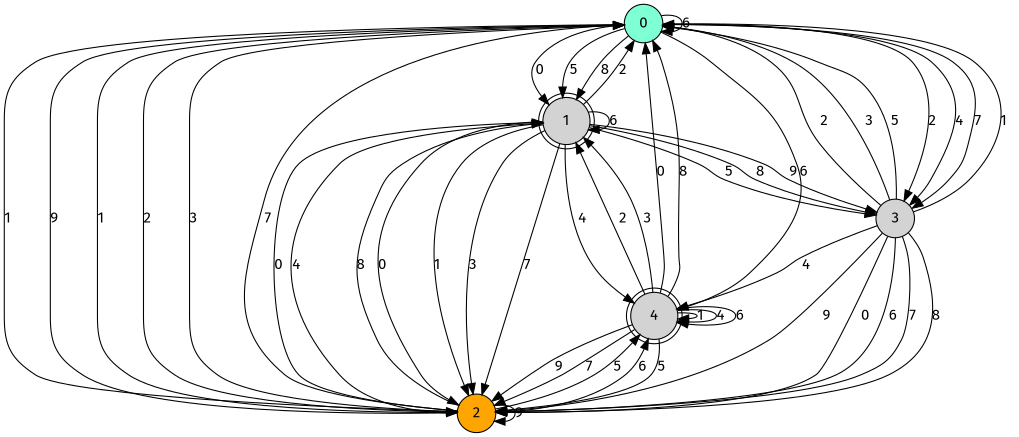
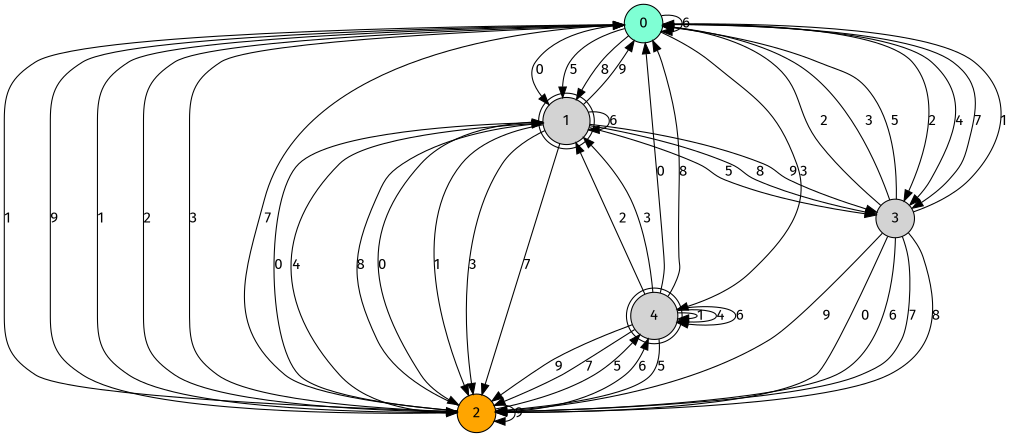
(623, 70) -> (623, 70)
(804, 172) -> (804, 172)
(576, 229) -> none
(784, 269) -> none
